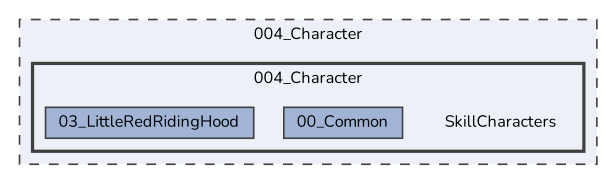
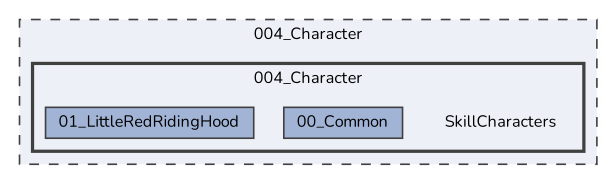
(150, 123) -> (150, 123)
